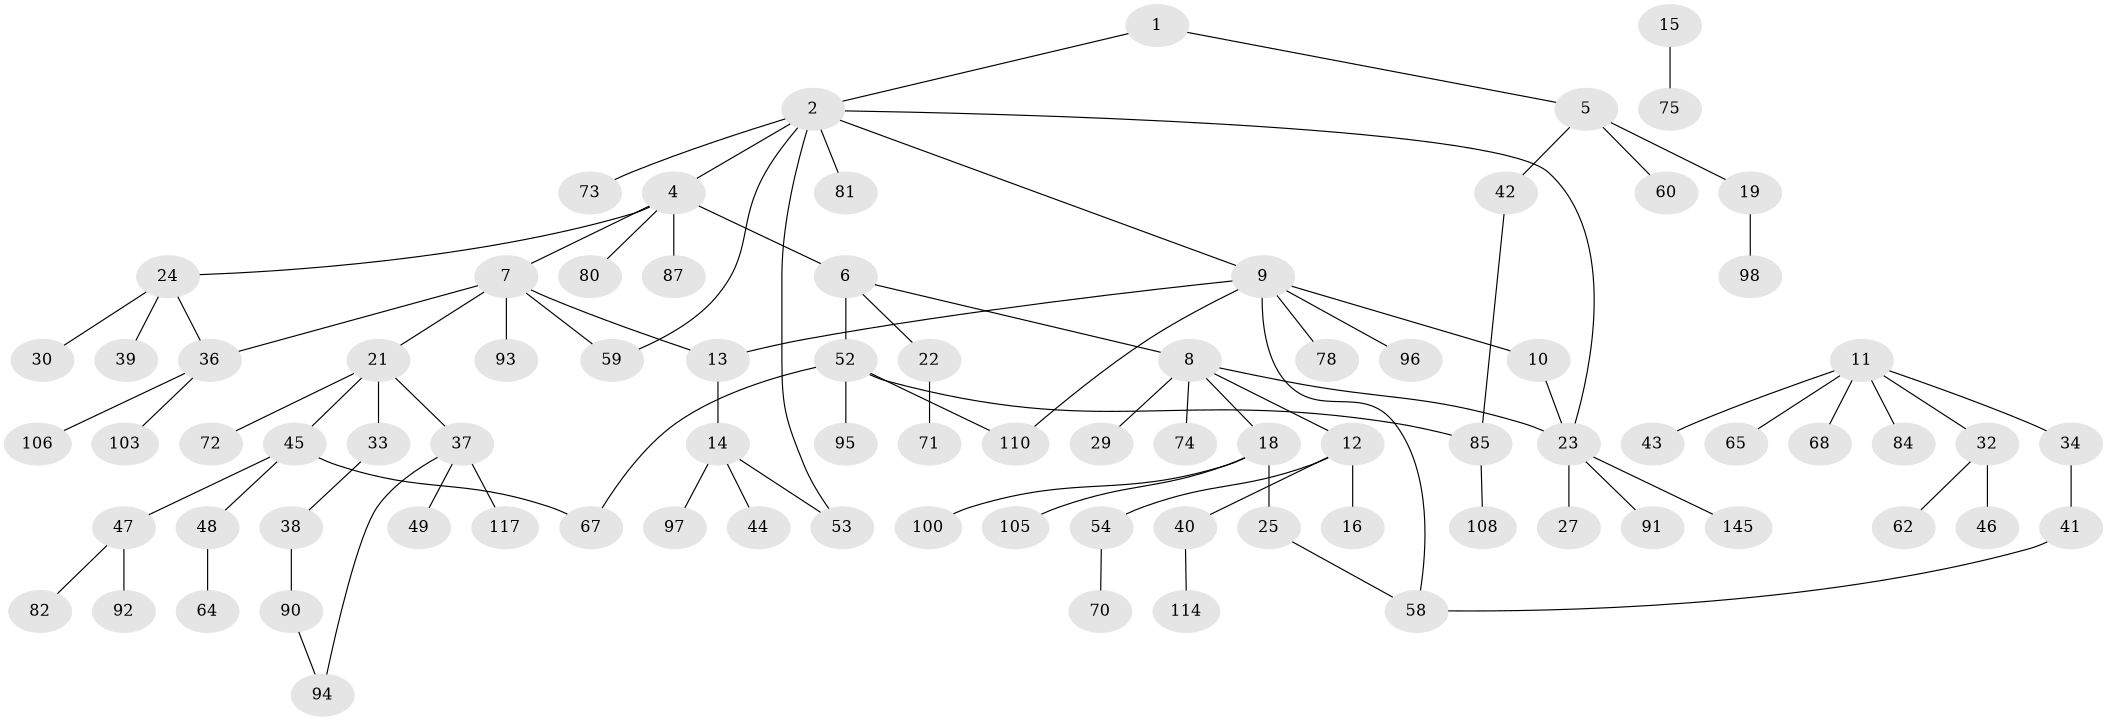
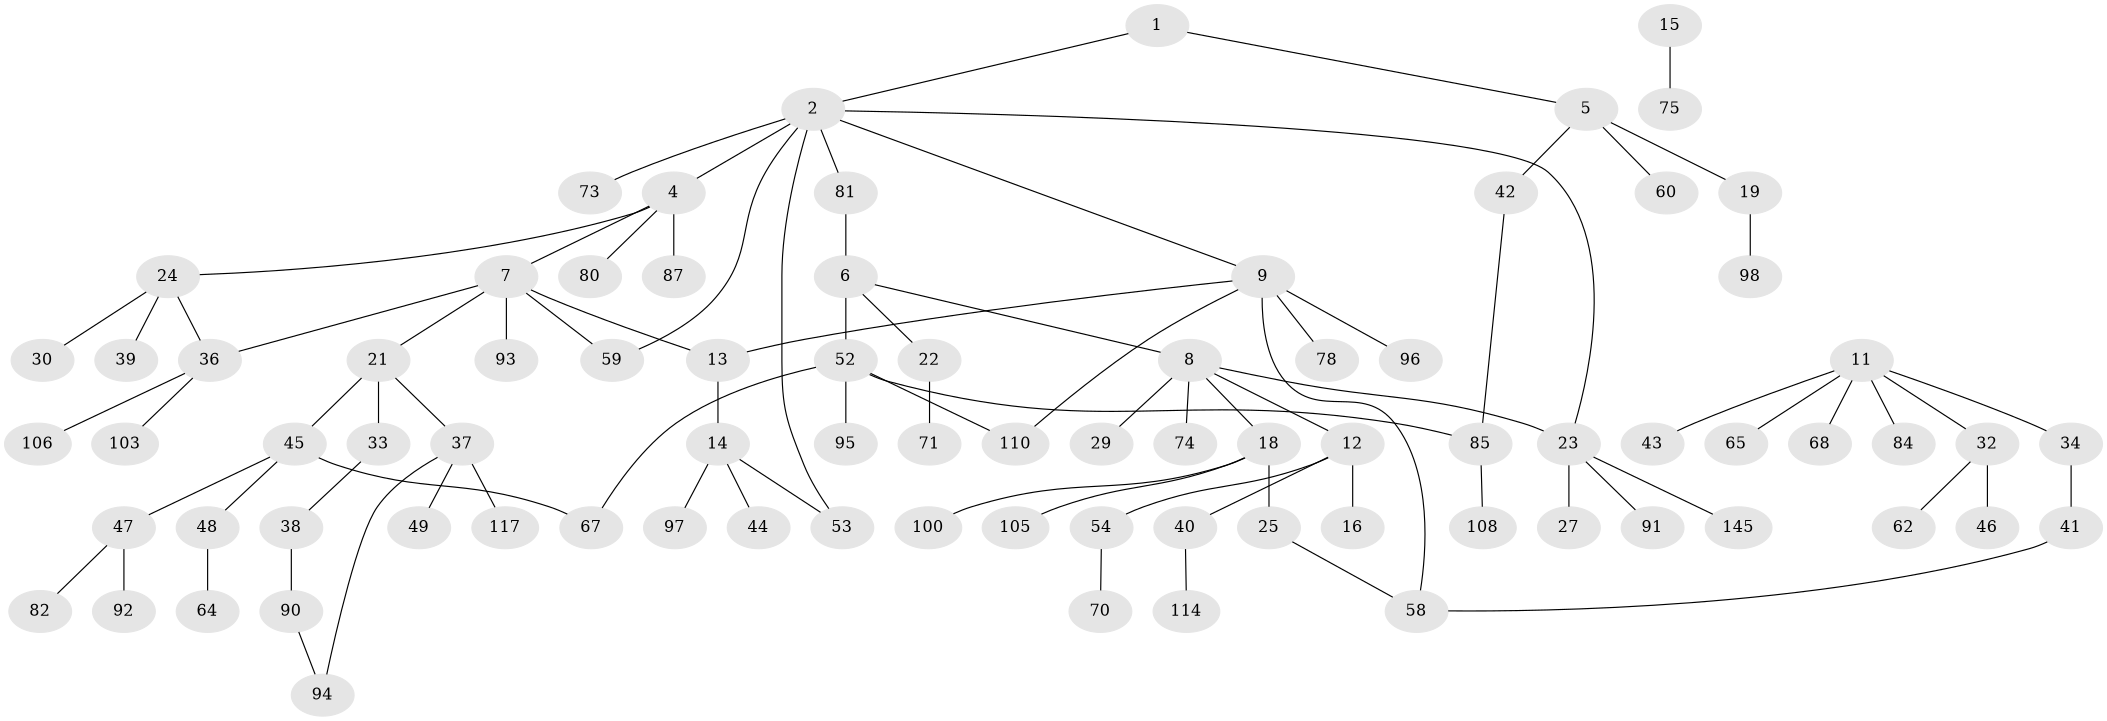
(760, 235) -> (846, 235)
(1539, 360) -> none
(211, 444) -> none
